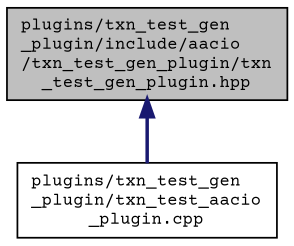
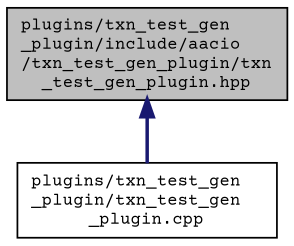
(147, 200) -> (147, 200)
